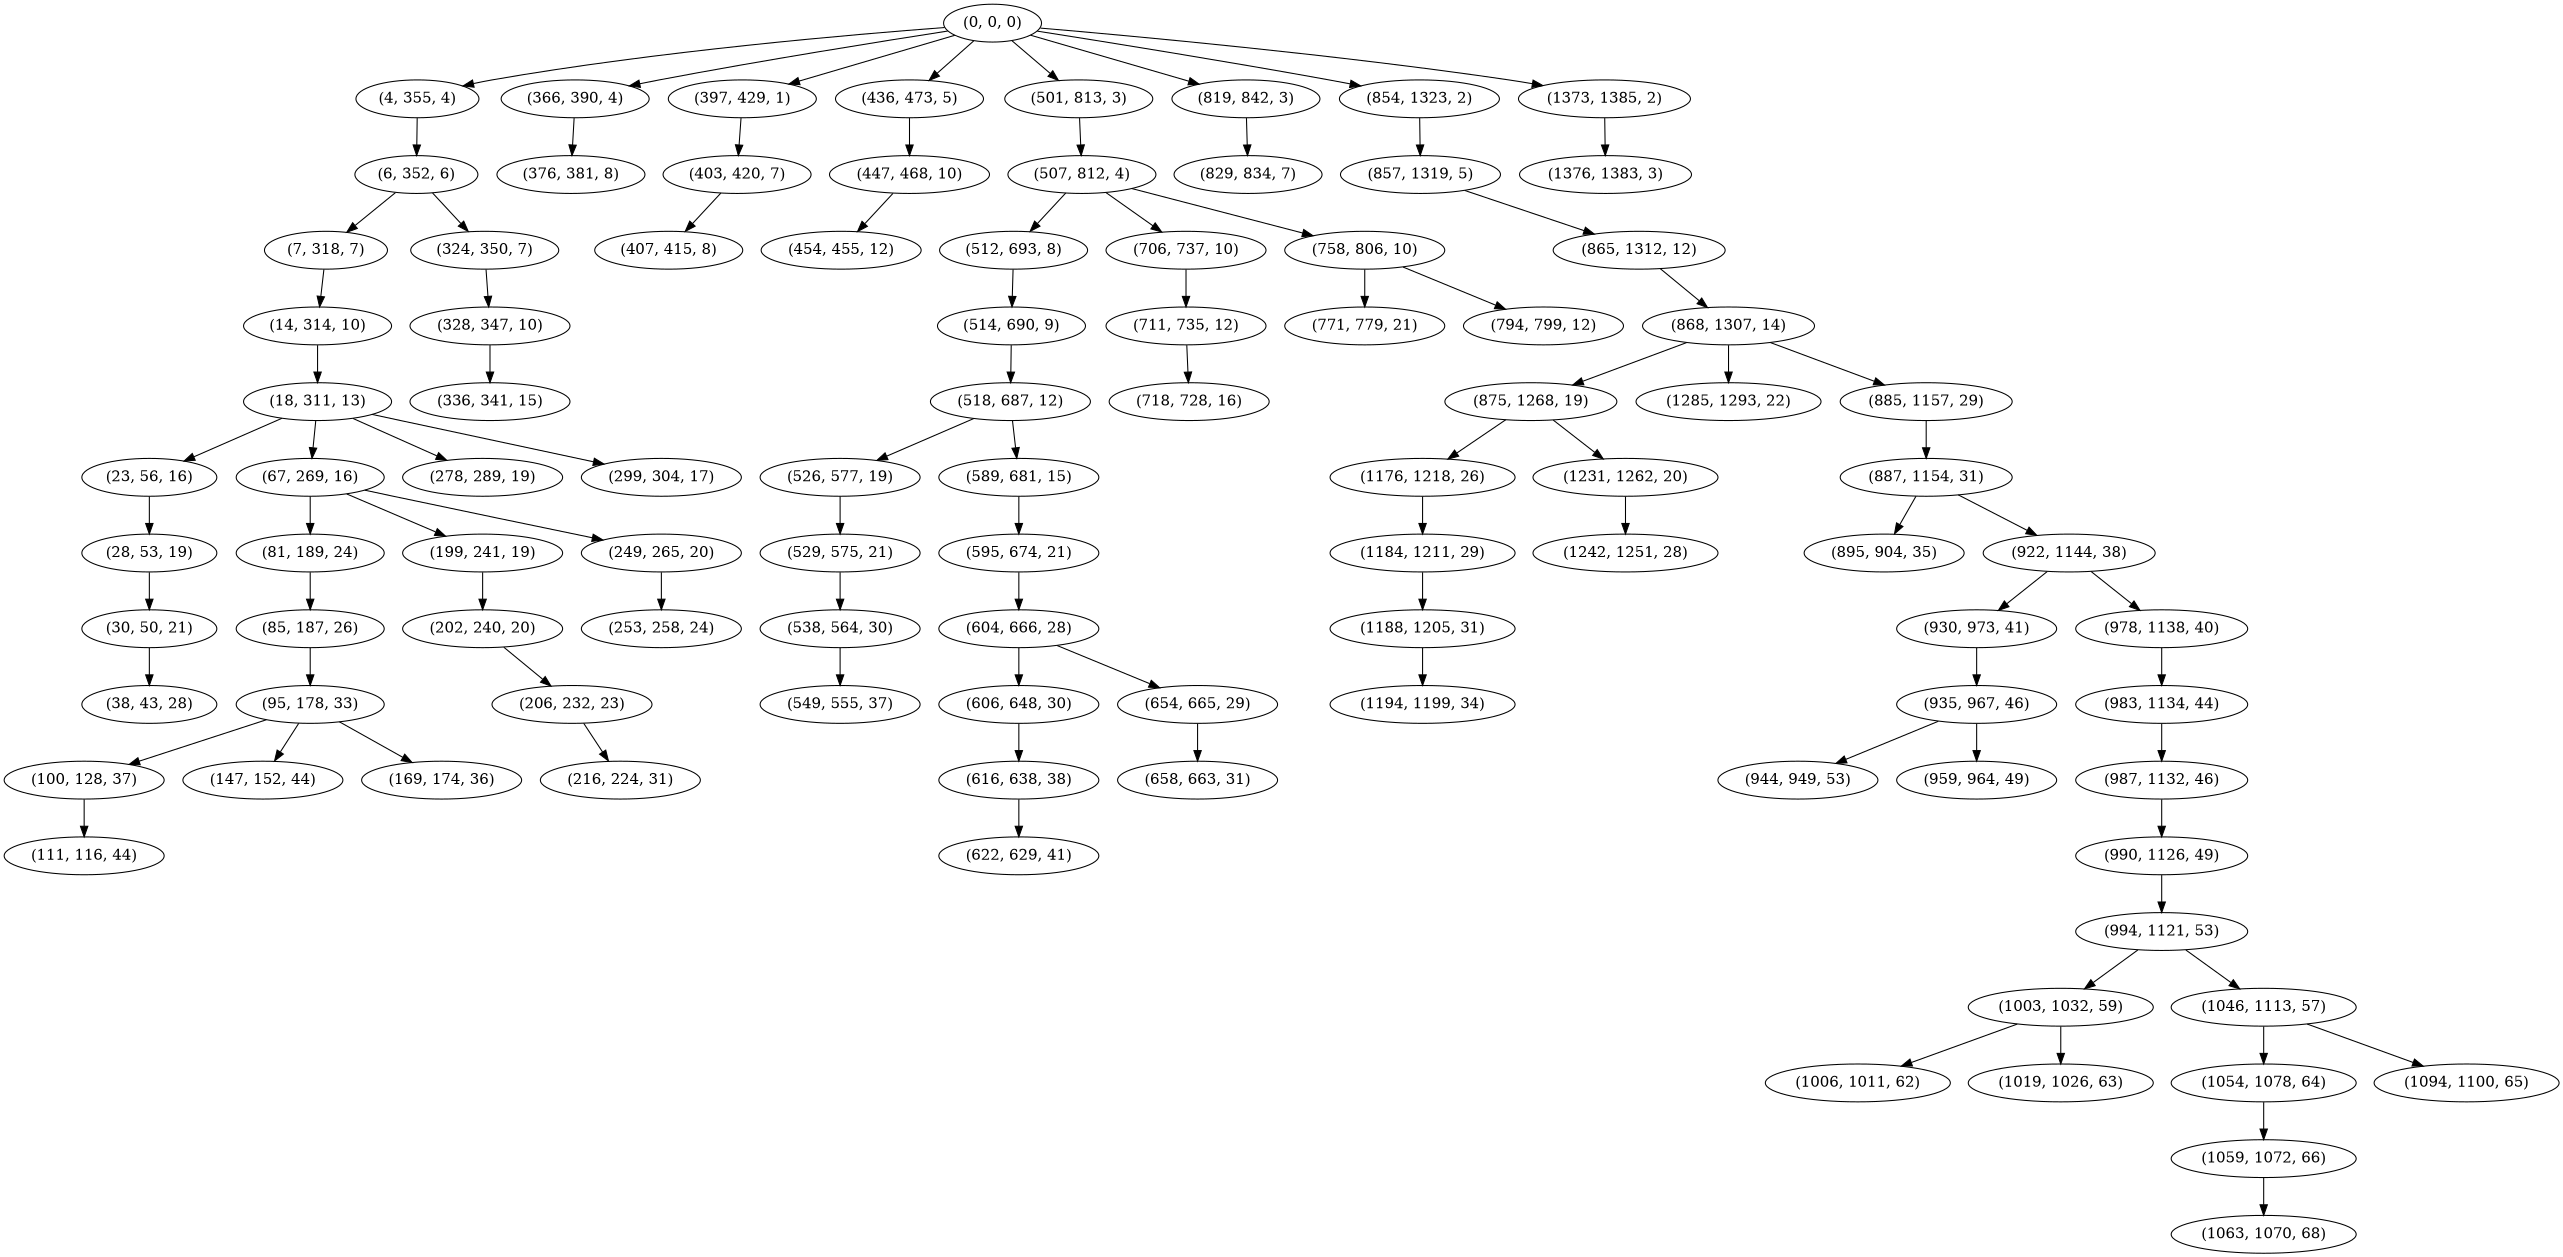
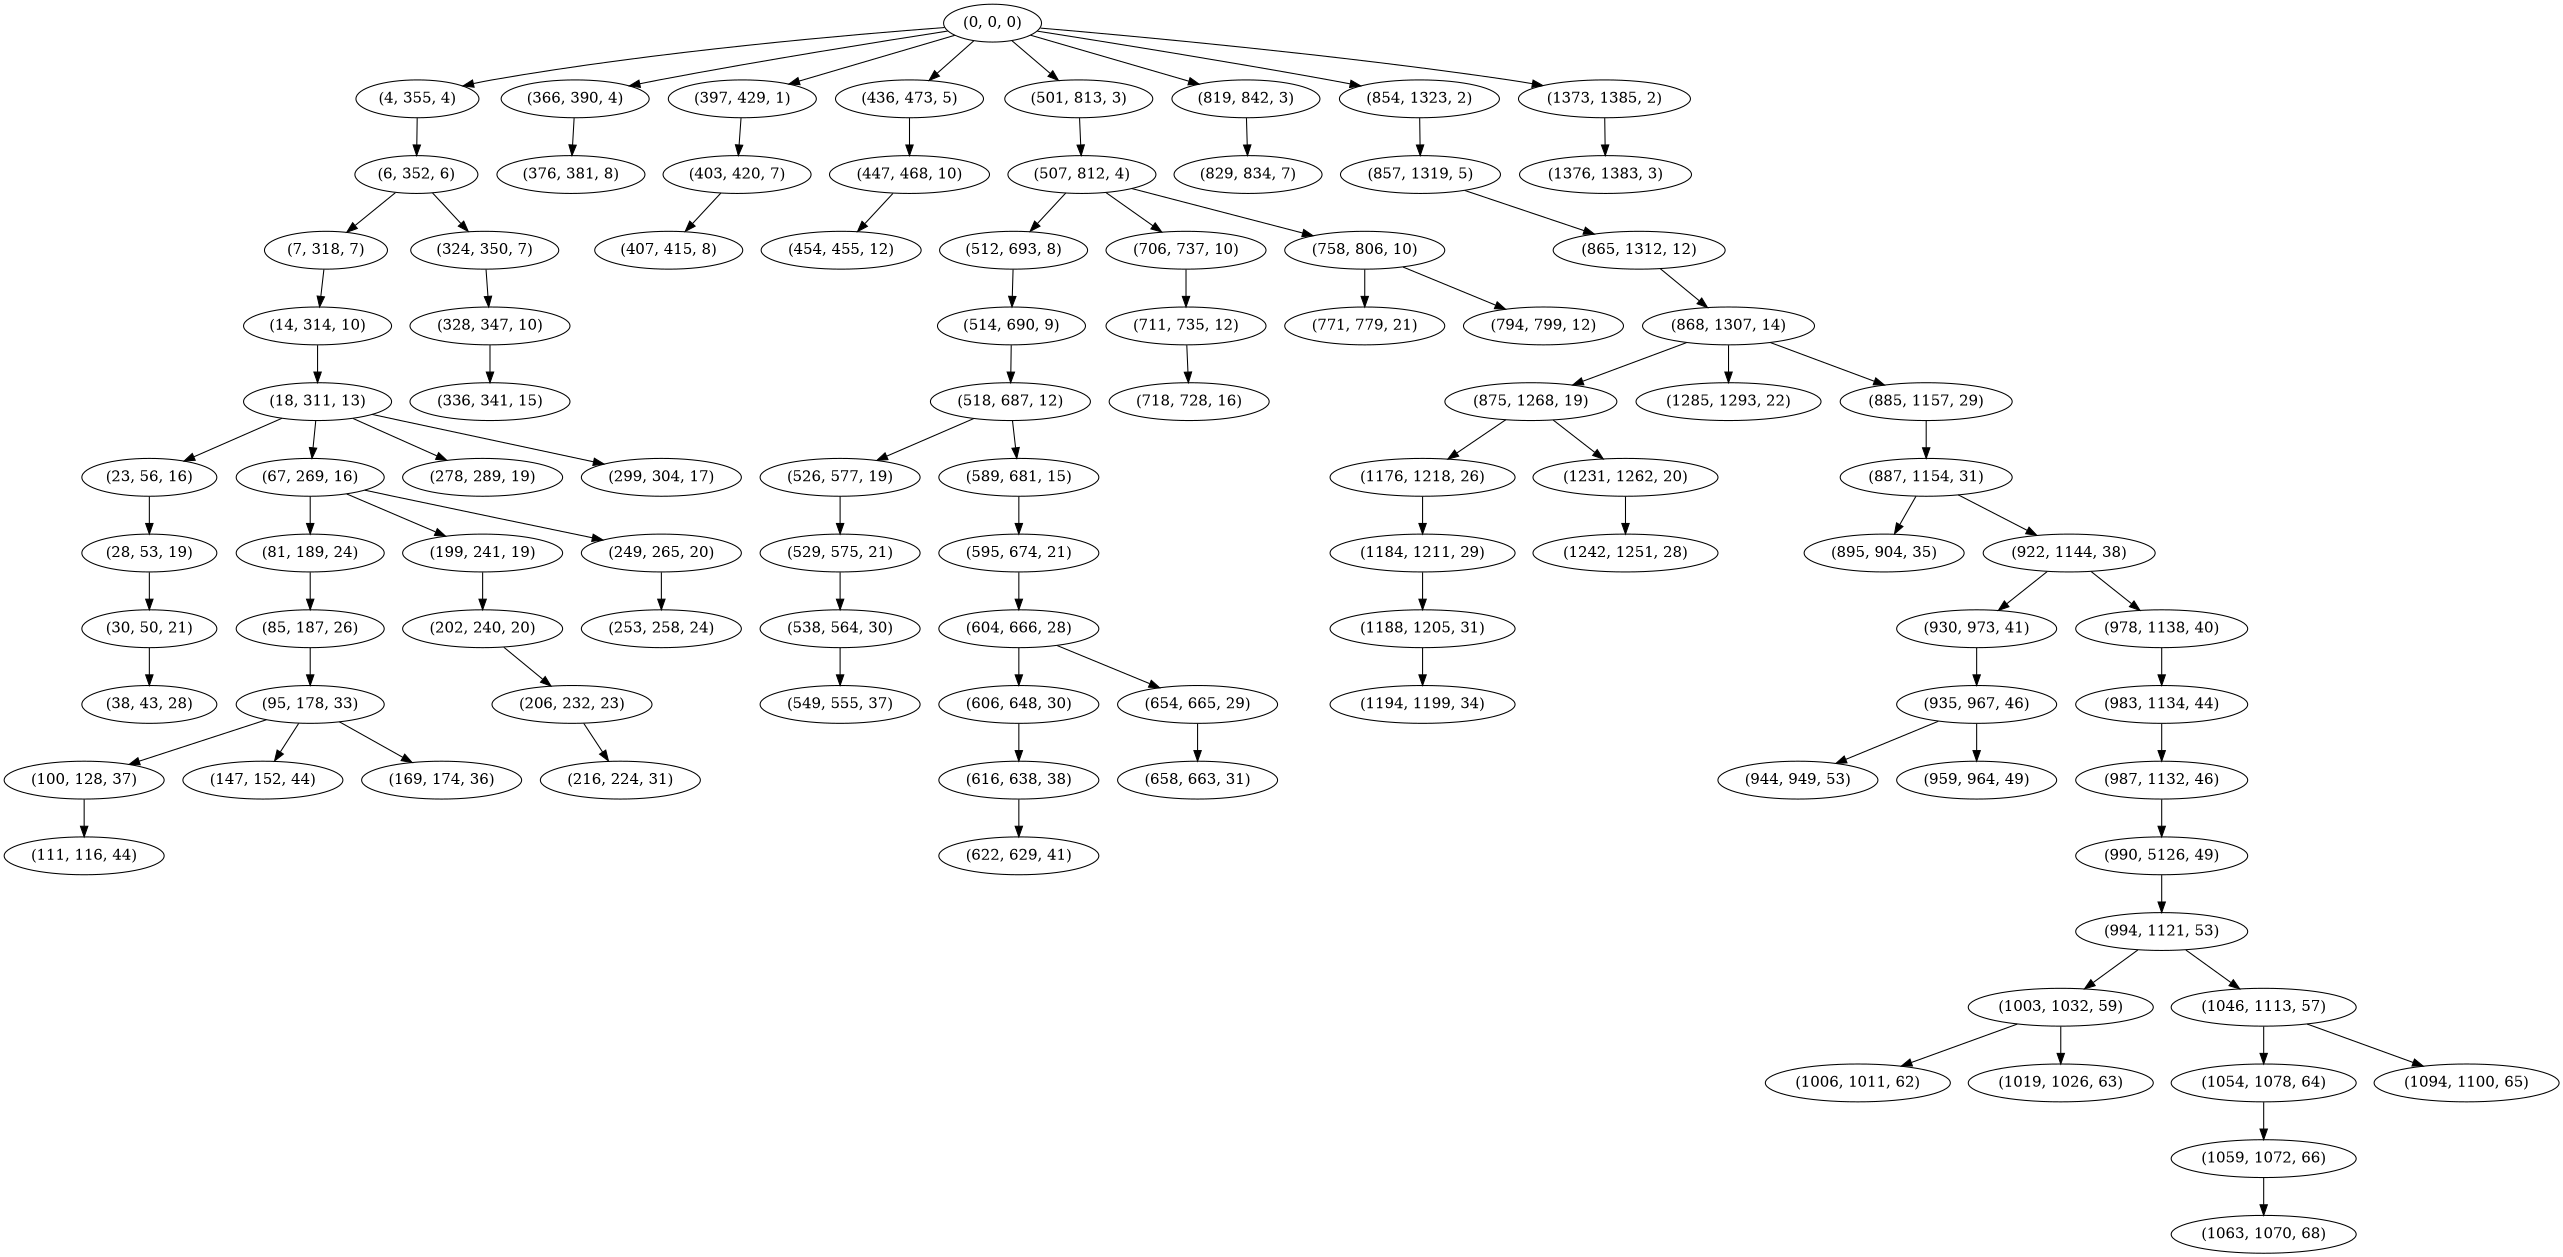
(2162, 856) -> (2162, 856)
